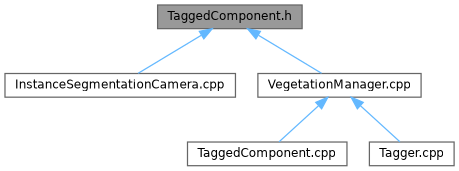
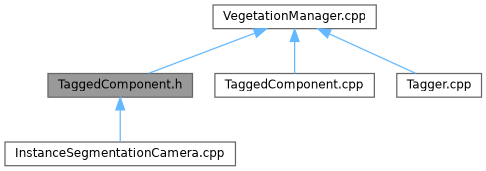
(290, 54) -> (202, 53)
